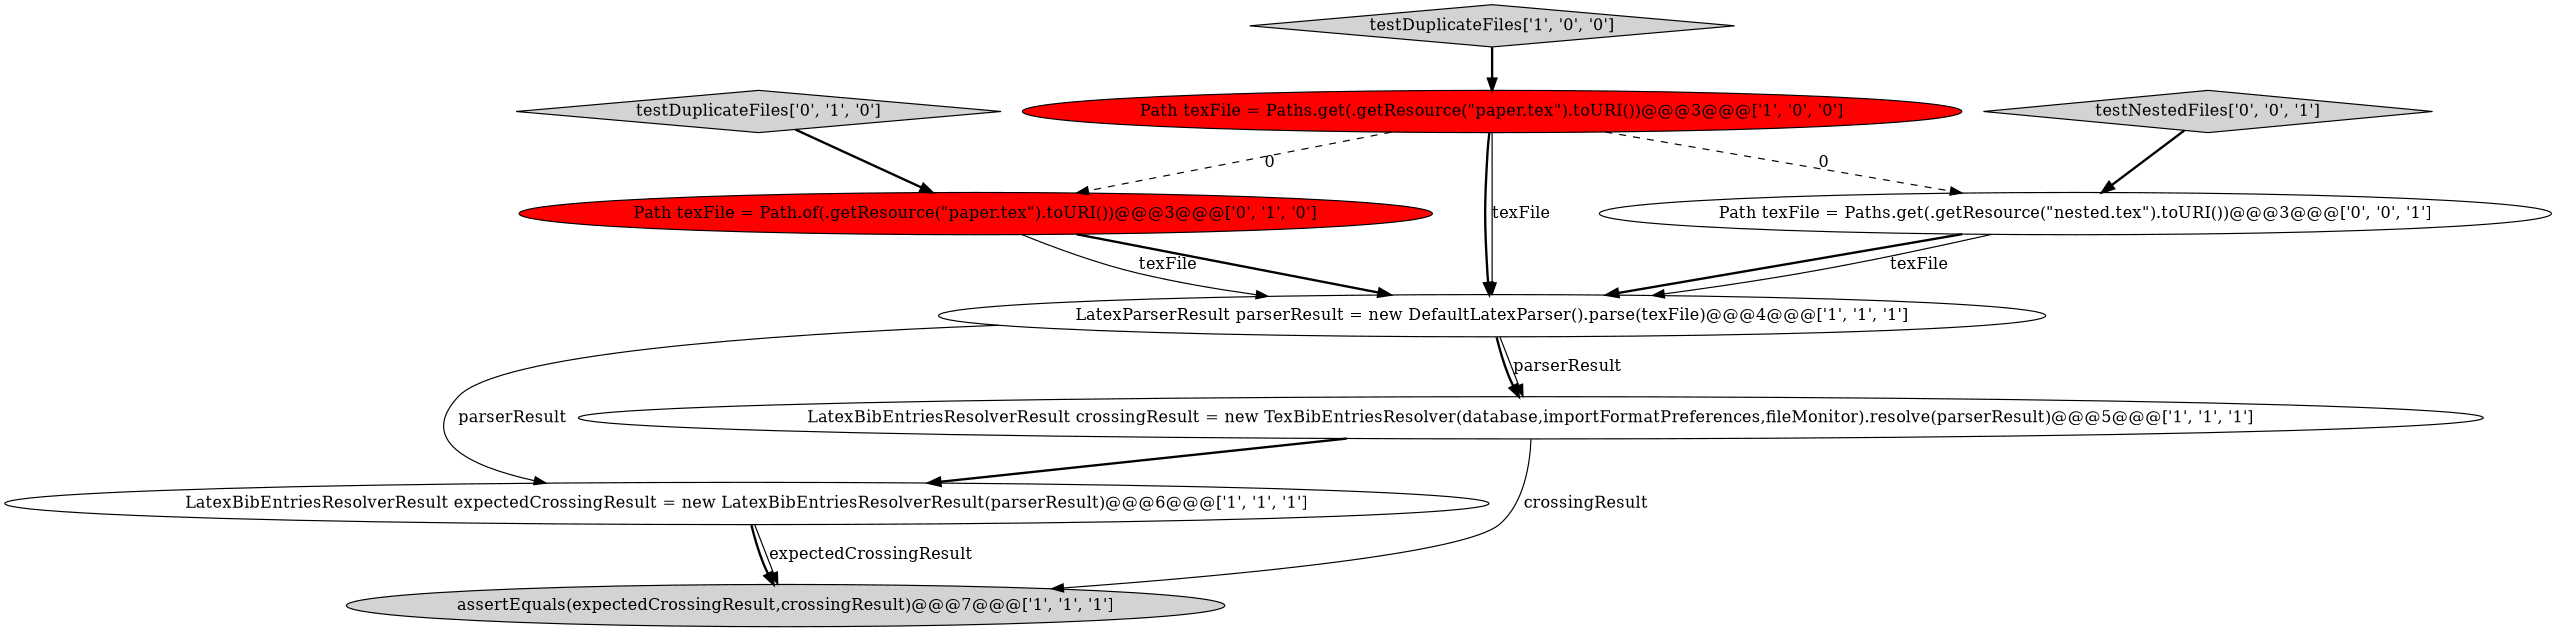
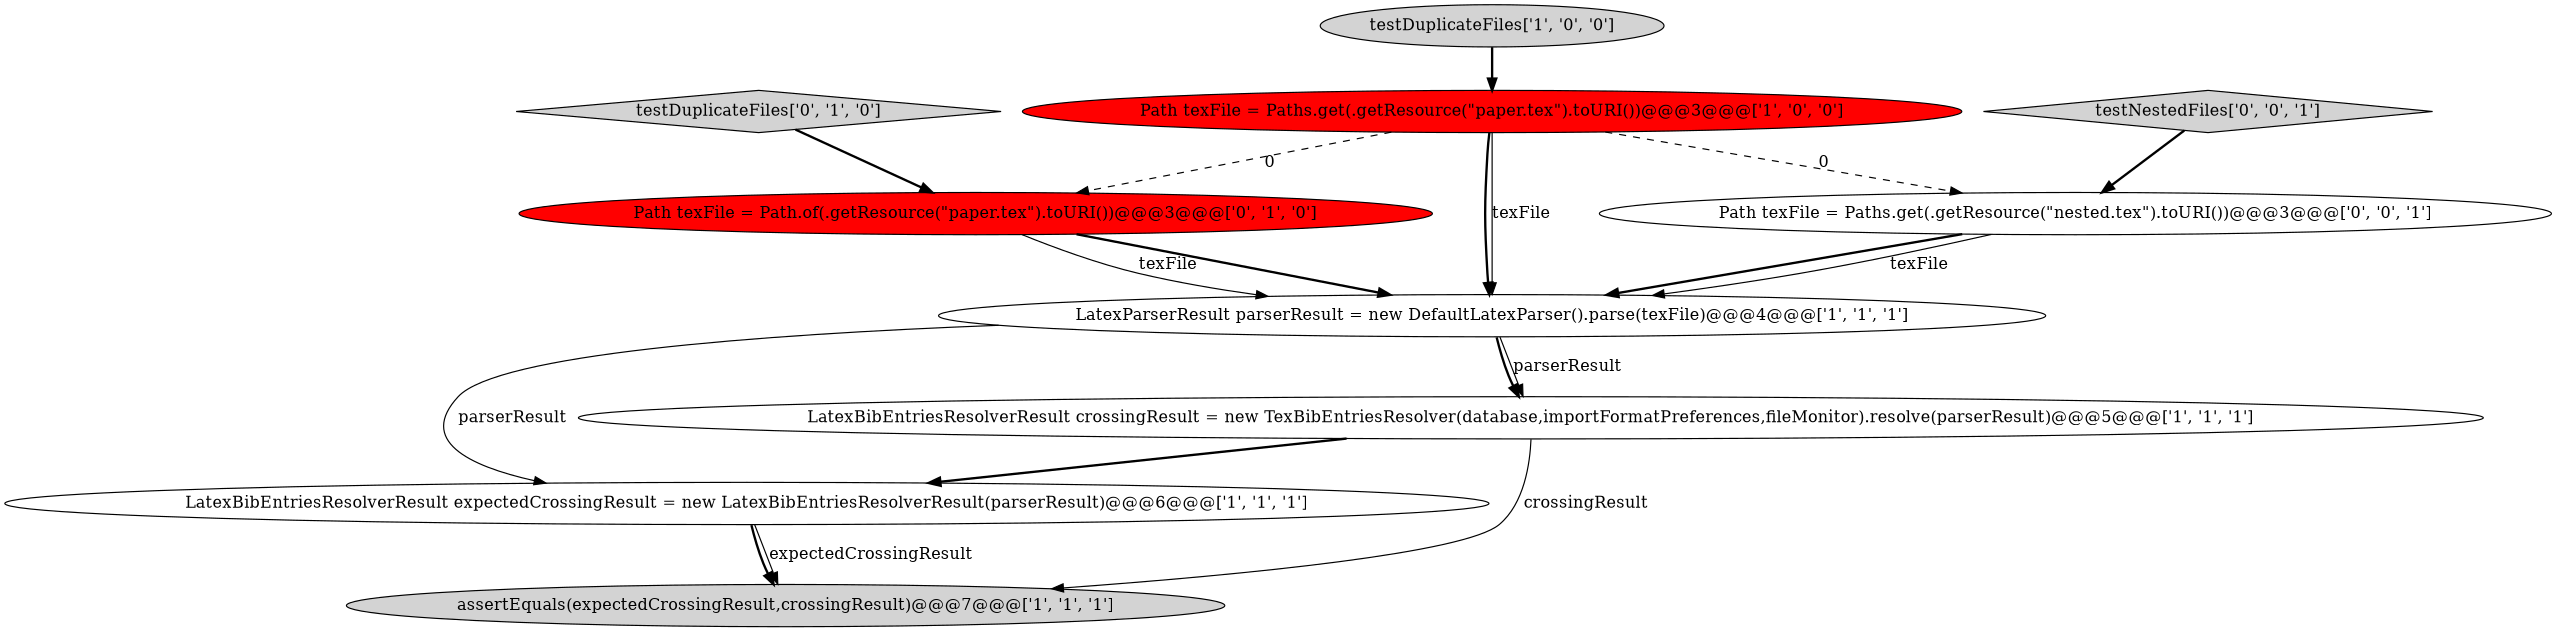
(1492, 26) -> (1492, 26)
